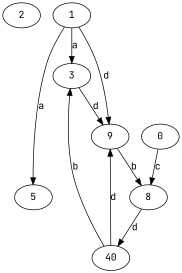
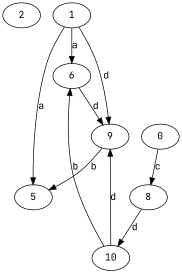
(72, 76) -> (72, 76)
(127, 164) -> (81, 170)
(111, 258) -> (111, 258)
